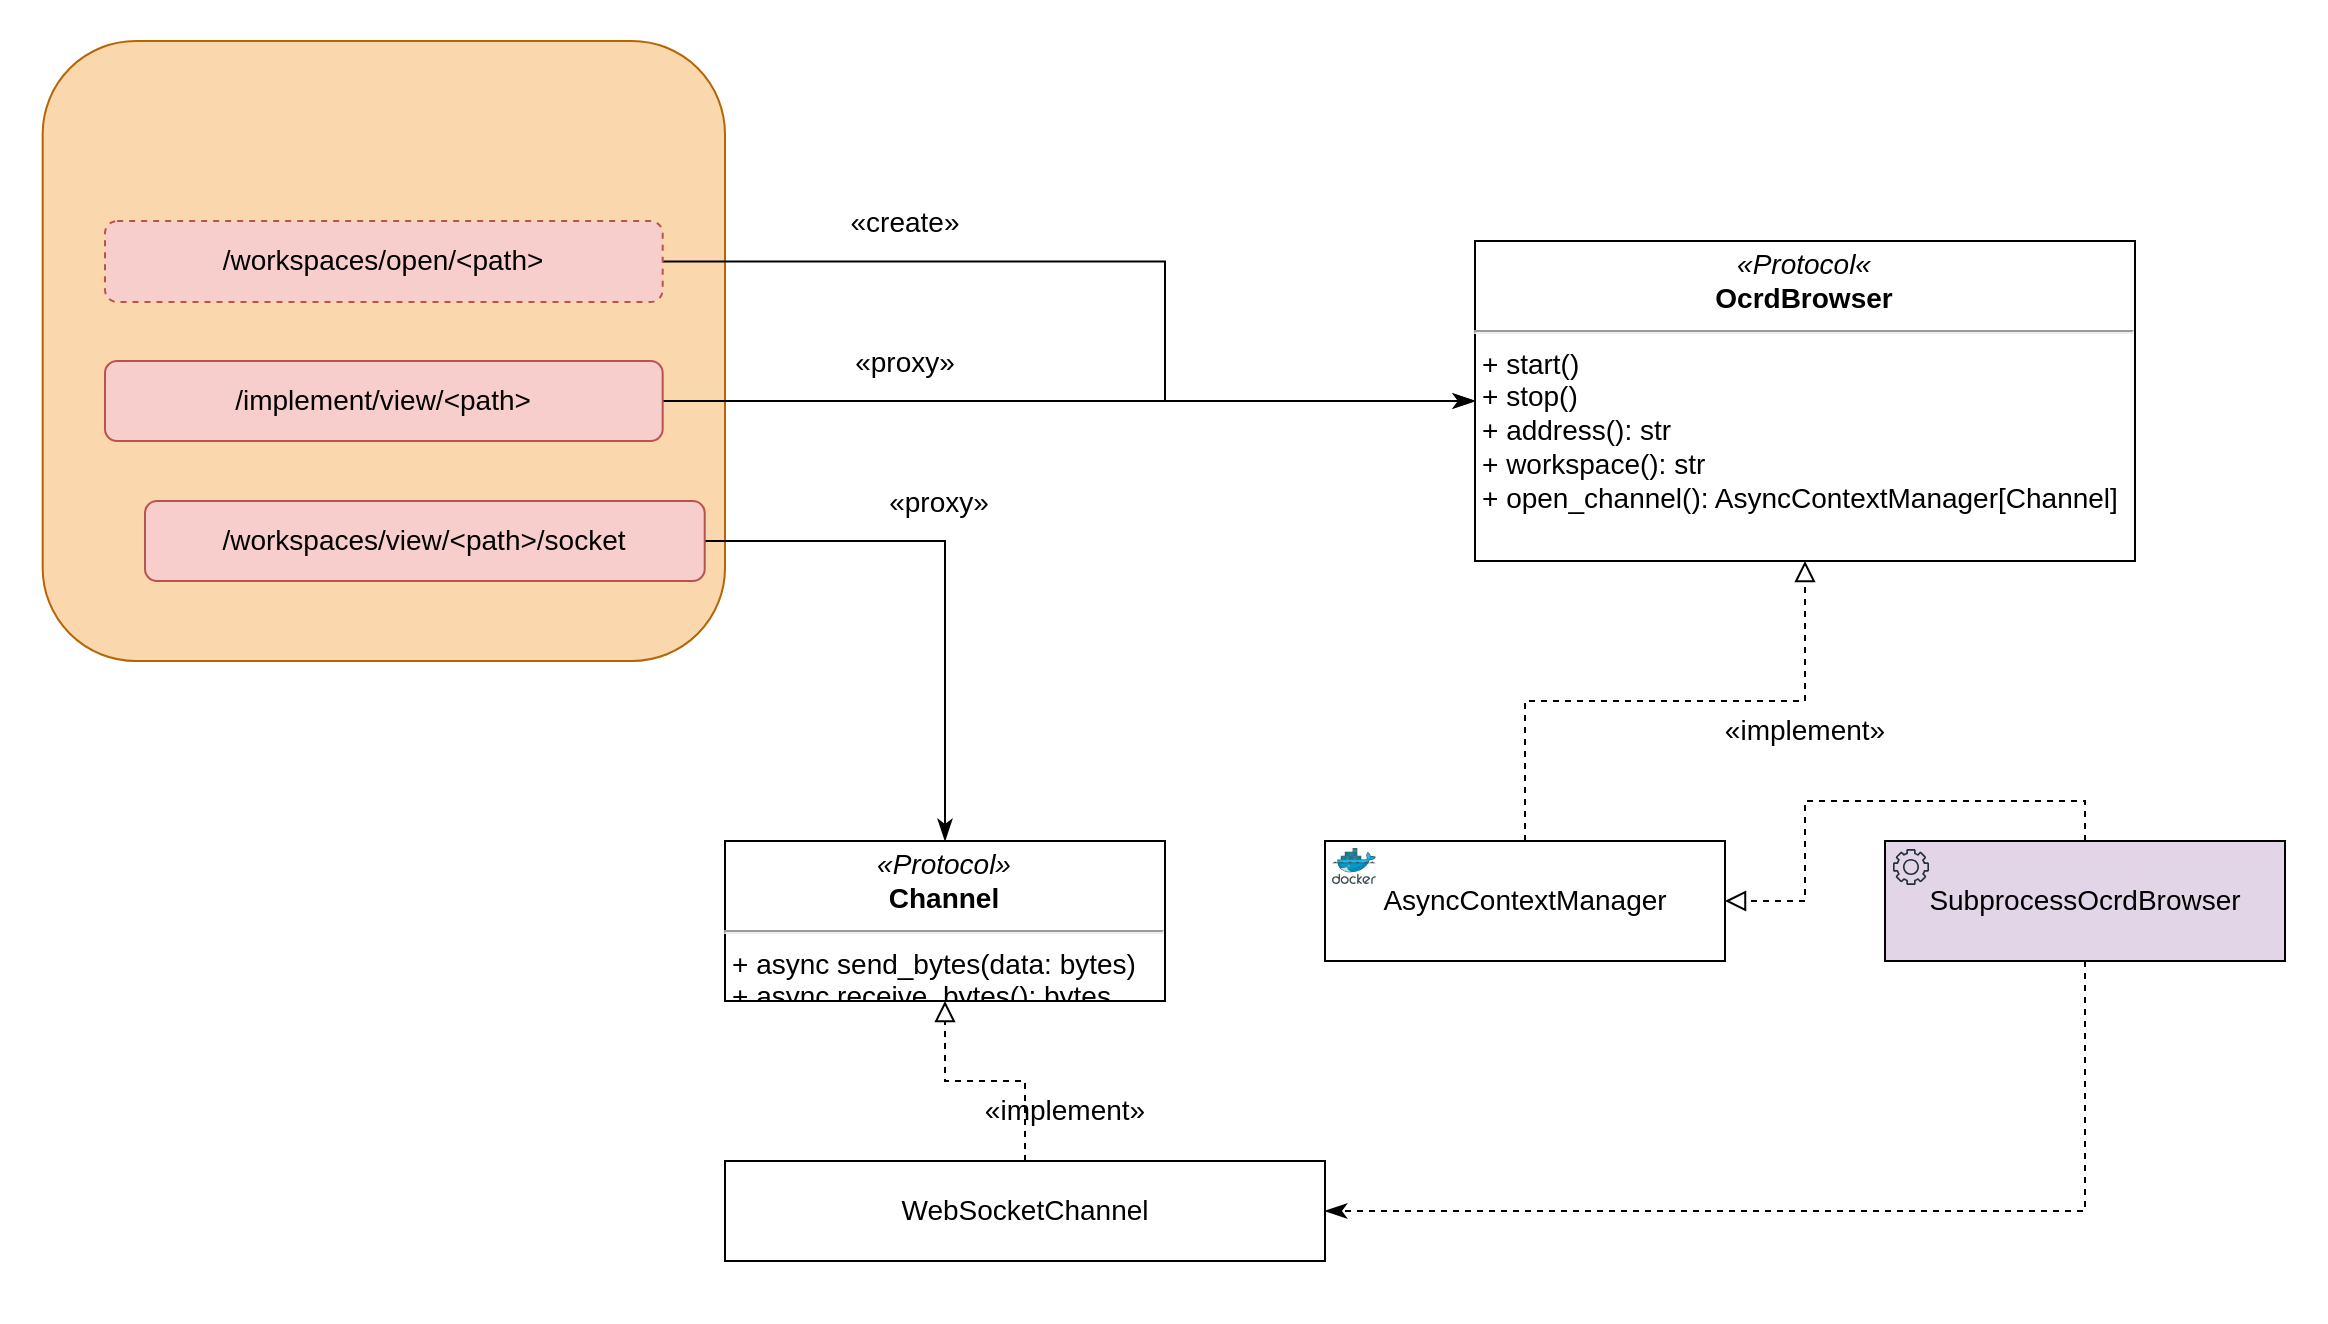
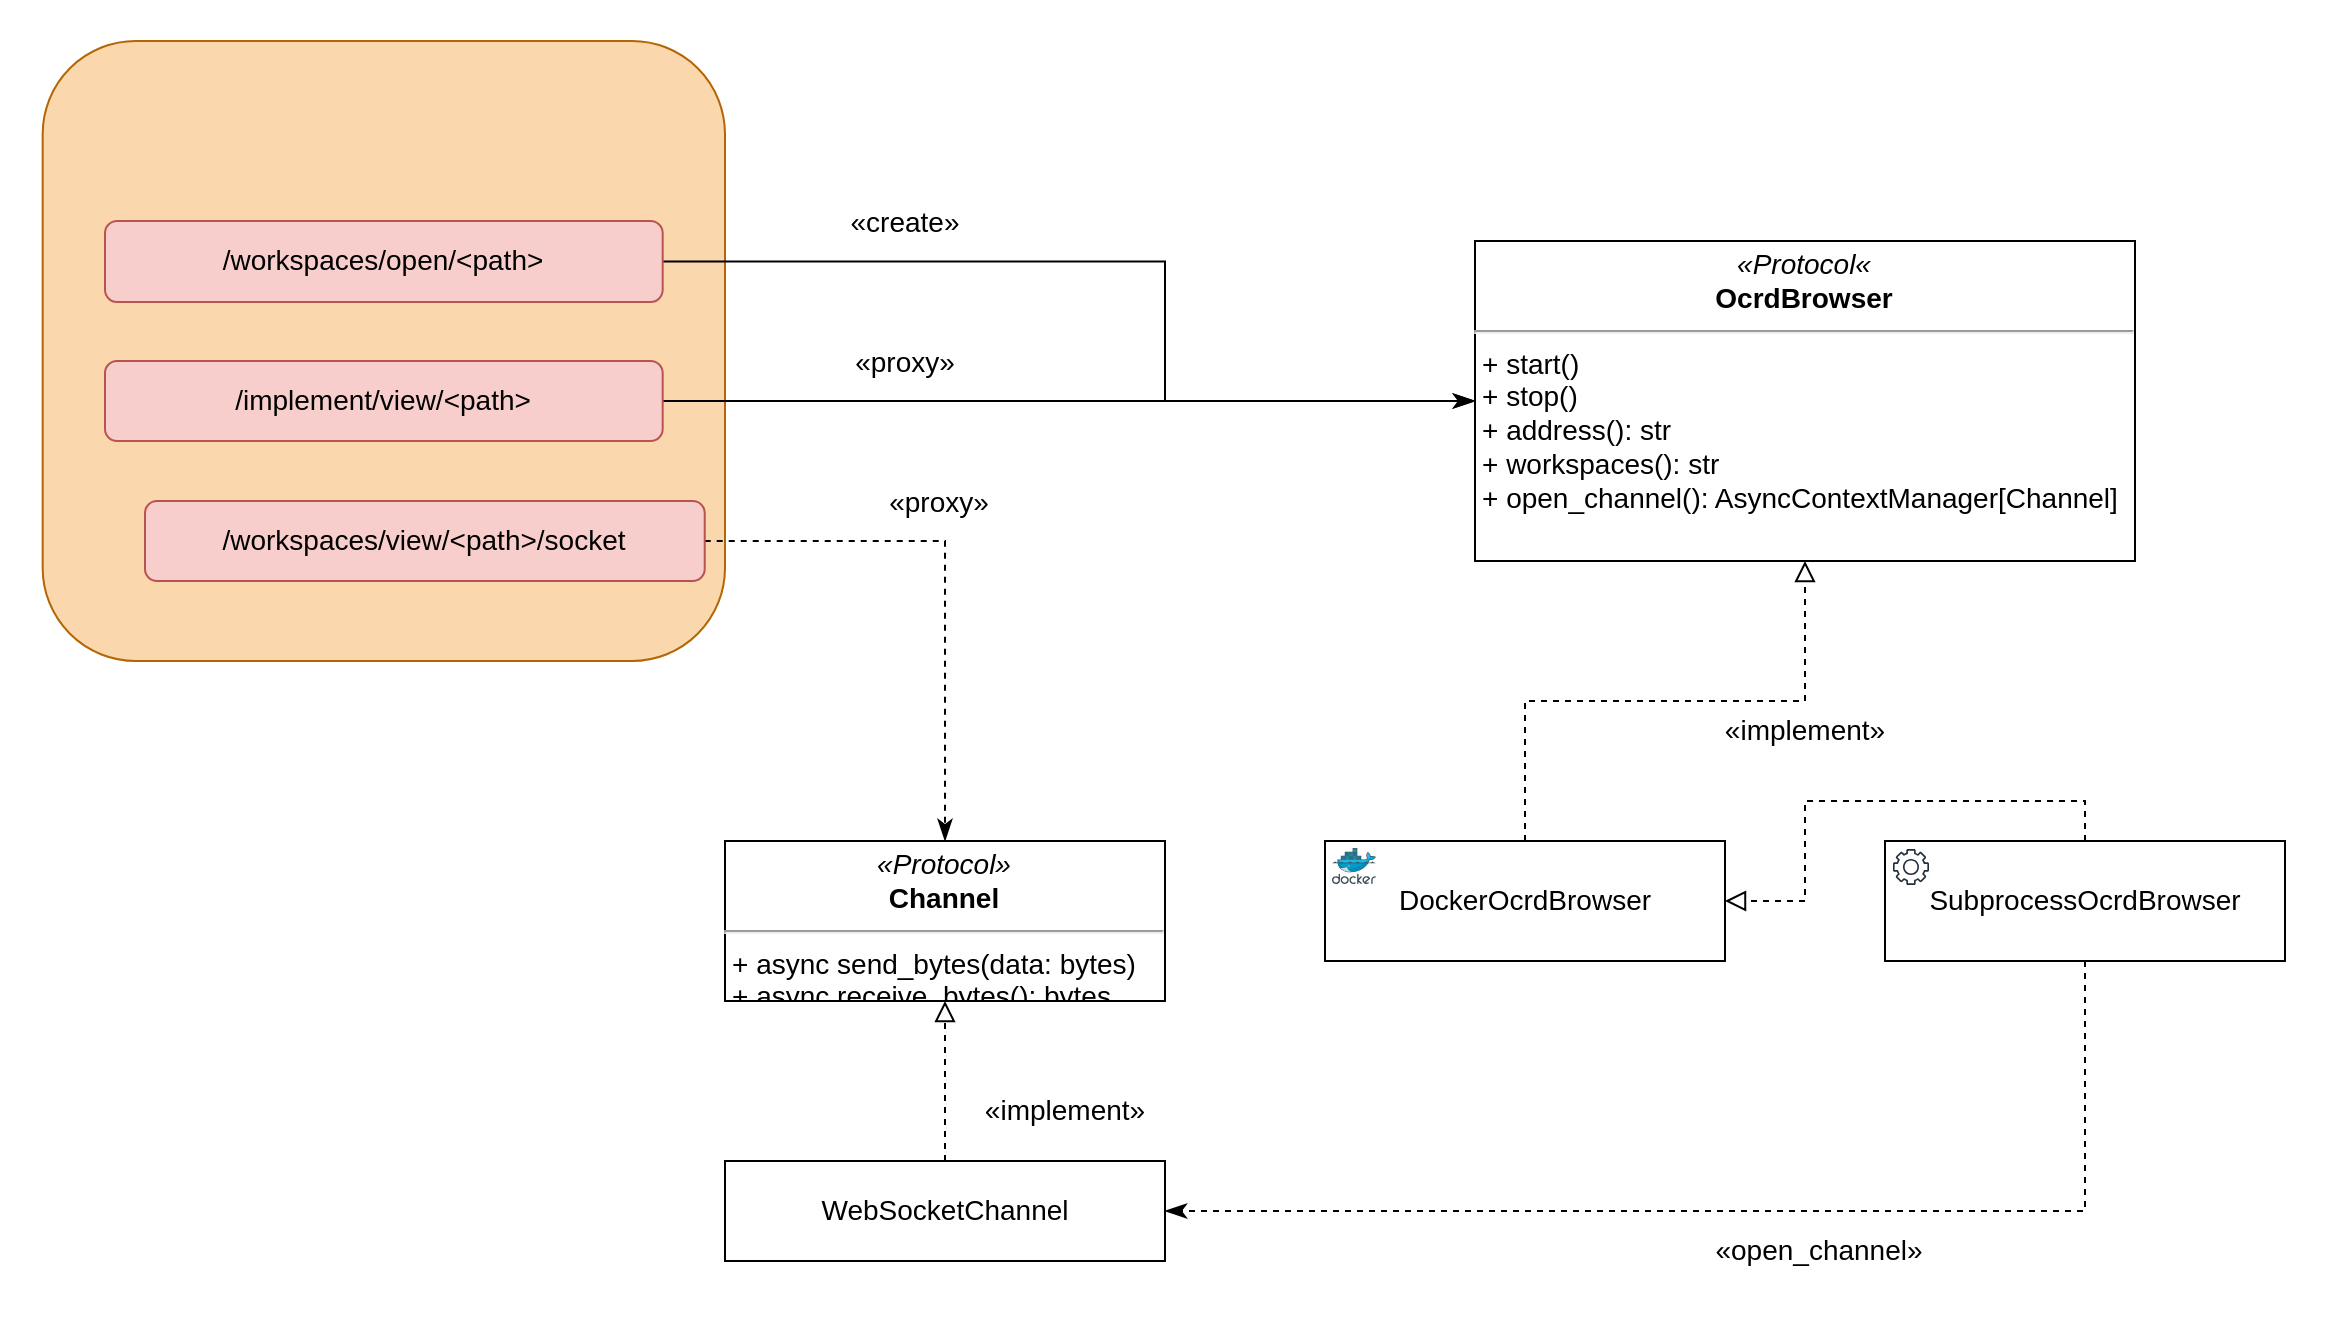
(384, 262) -> (384, 262)
(1817, 359) -> (1817, 359)
(945, 565) -> (945, 565)
(1526, 901) -> (1526, 901)
(2085, 901) -> (2085, 901)
(1025, 1211) -> (945, 1211)
none -> (1819, 1251)
